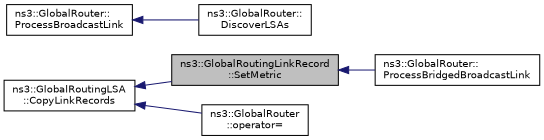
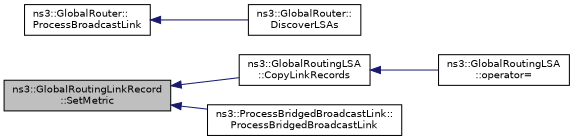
(457, 70) -> (305, 120)
(158, 83) -> (210, 81)
(255, 120) -> (504, 70)
